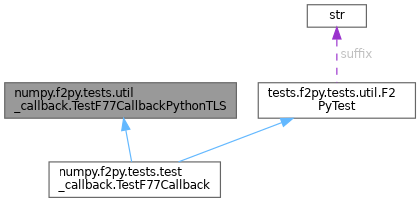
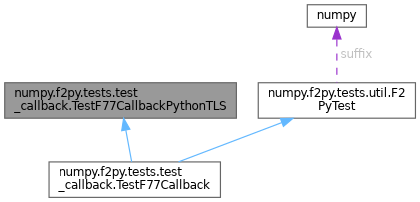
(337, 16) -> (337, 16)
(121, 100) -> (121, 100)
(337, 100) -> (337, 100)
